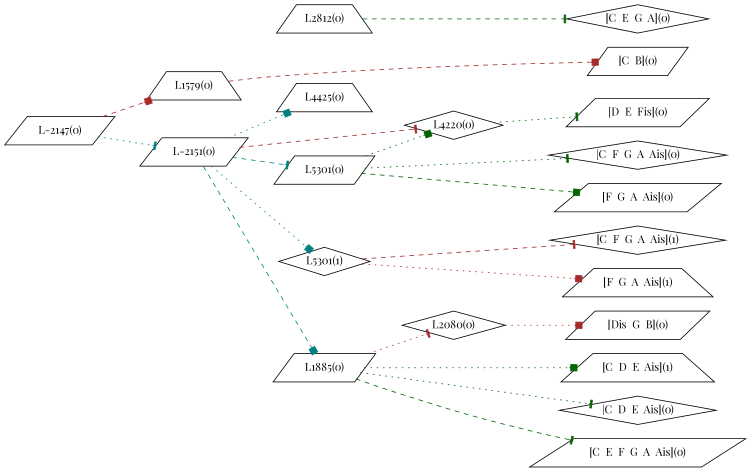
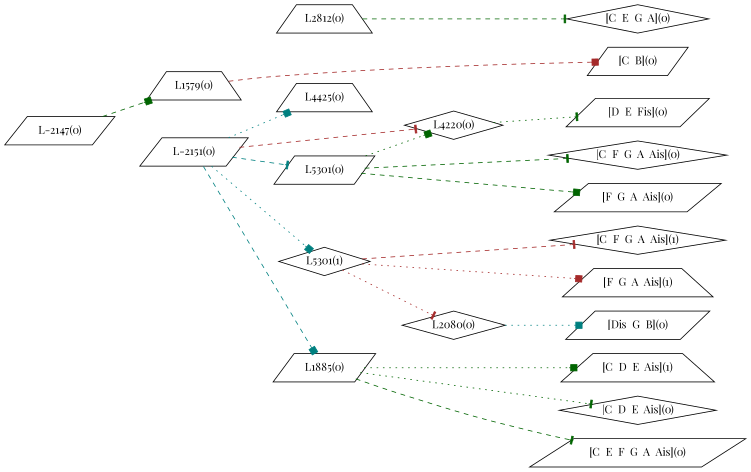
(123, 110) -> (123, 110)
(125, 141) -> none
(465, 163) -> (465, 163)
(539, 325) -> (539, 325)
(397, 344) -> (387, 292)
